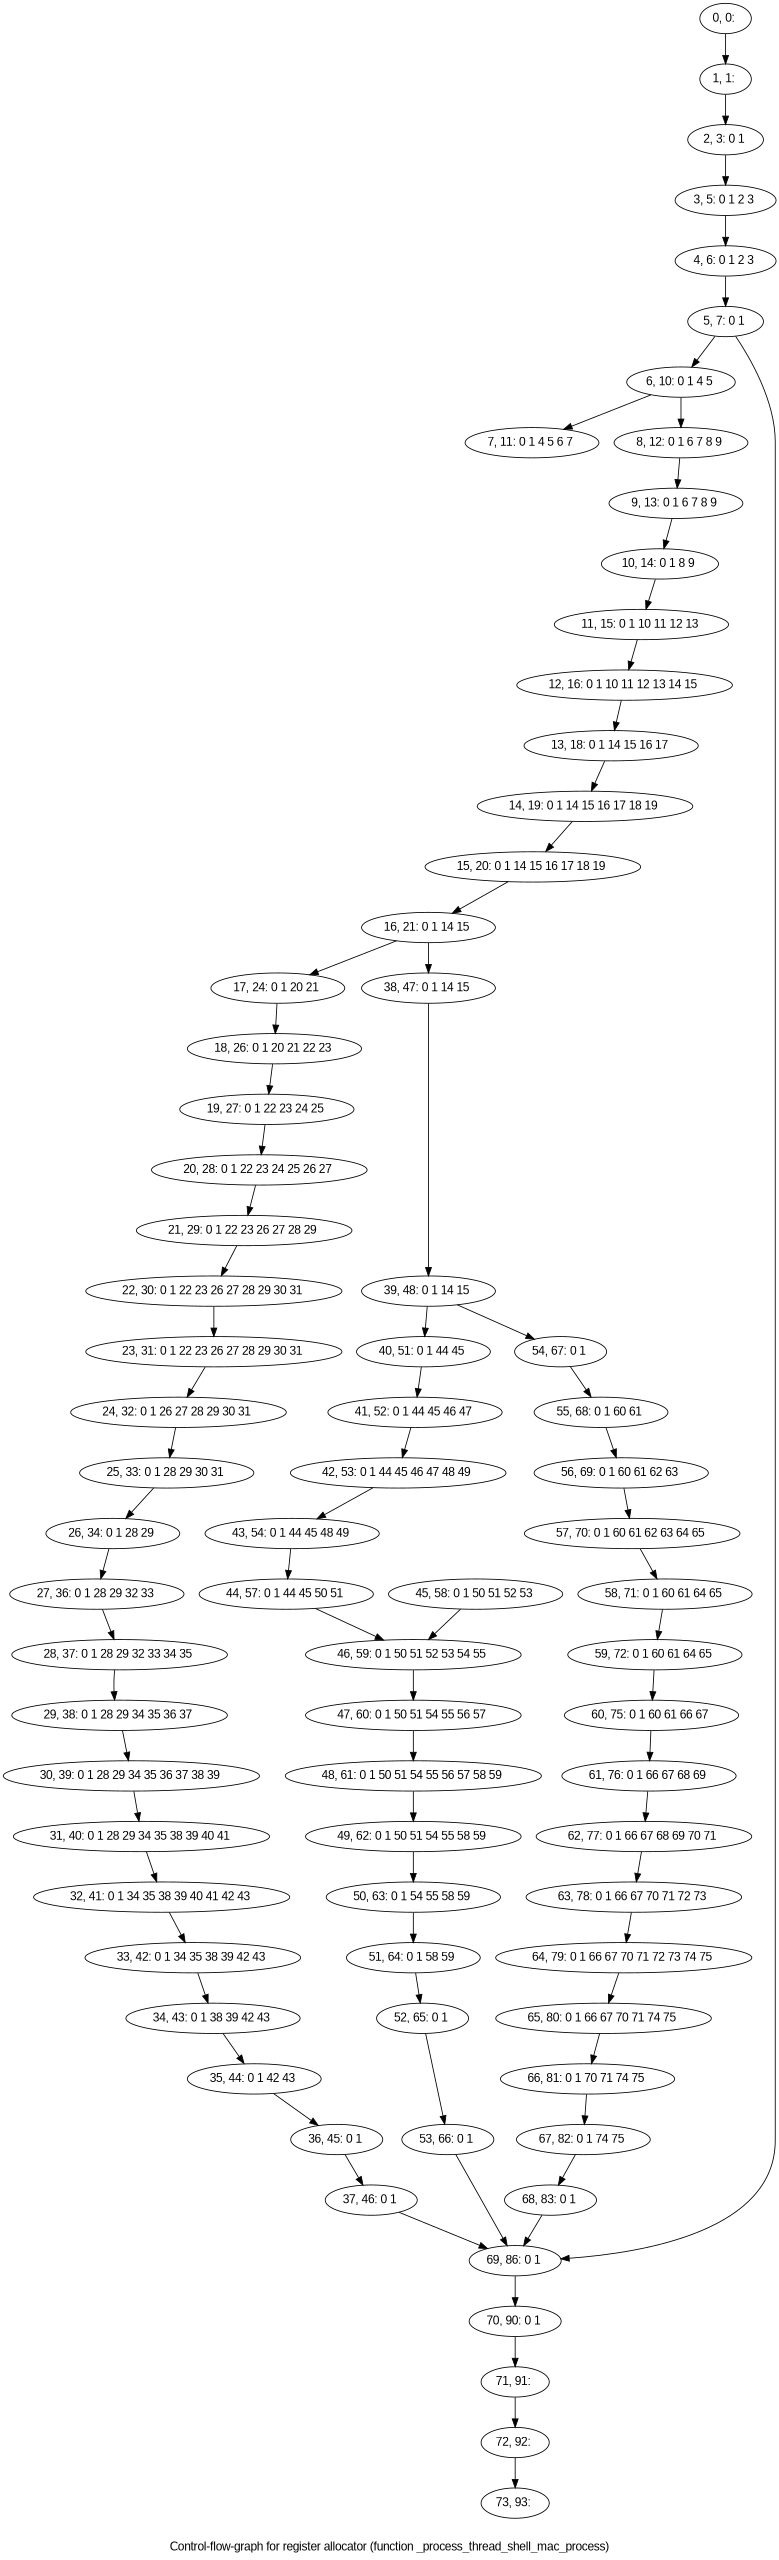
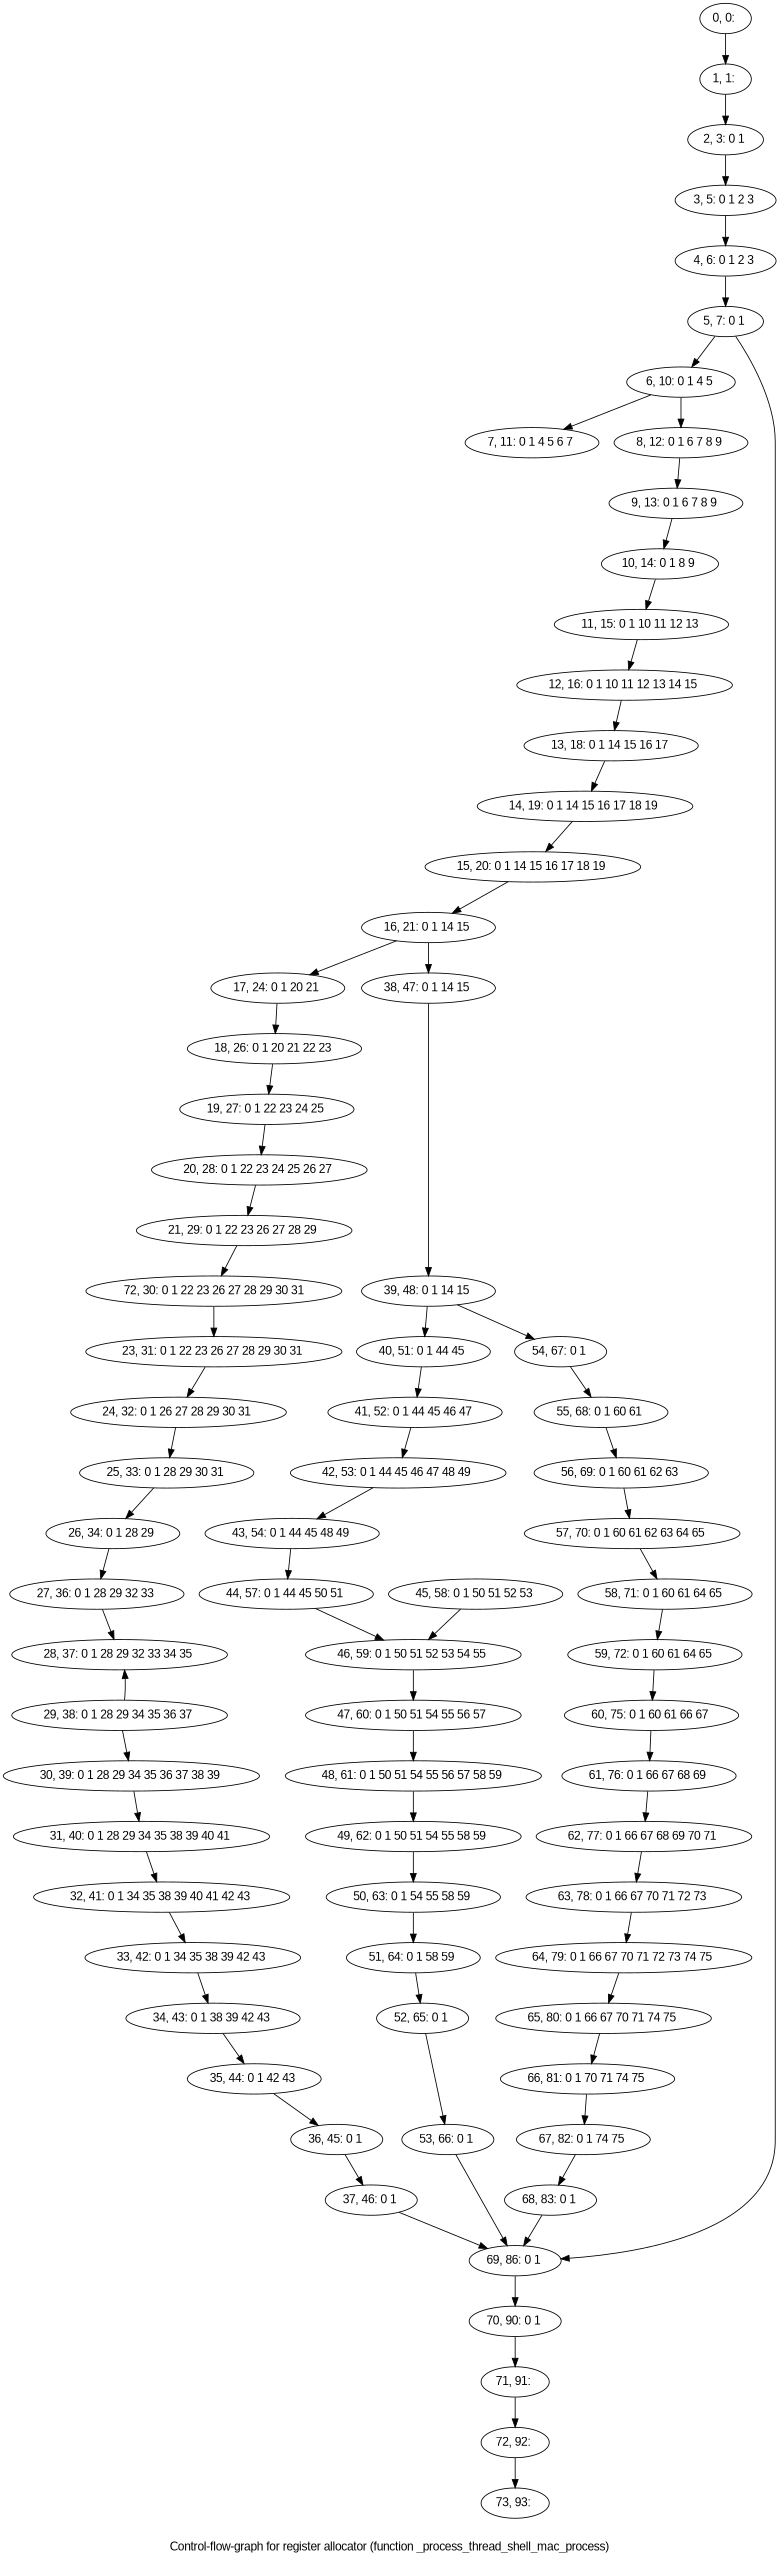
(214, 1291) -> (214, 1291)
(114, 1681) -> (125, 1689)
